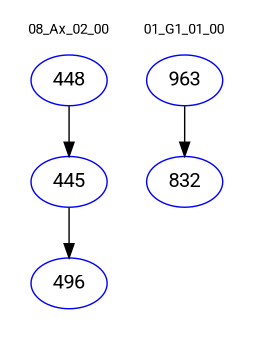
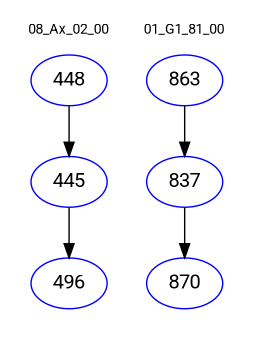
(185, 30) -> (185, 30)
(185, 80) -> (185, 80)
(185, 182) -> (185, 182)
none -> (185, 283)
